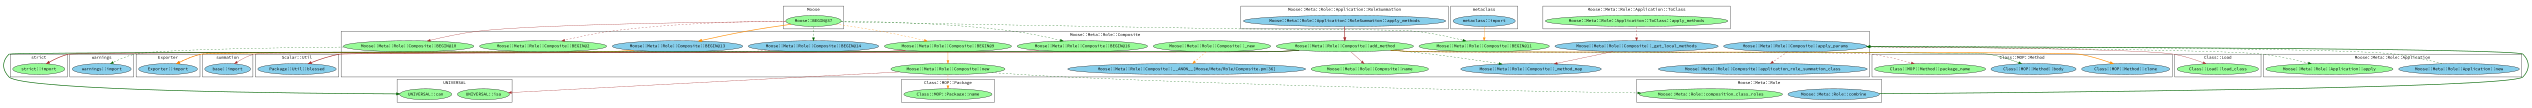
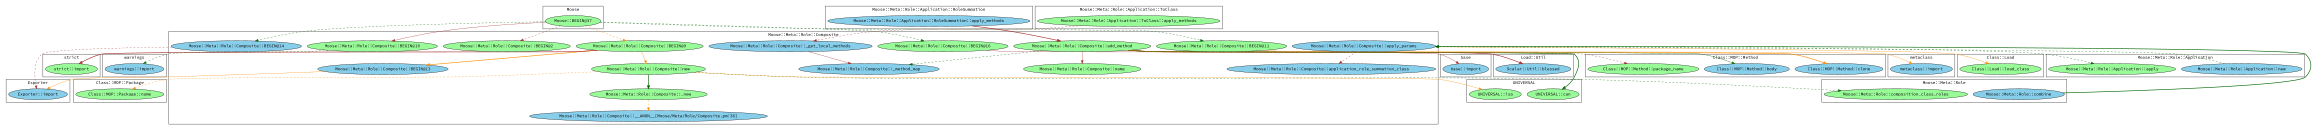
(757, 29) -> (513, 57)
(1484, 33) -> (1588, 52)
(2036, 49) -> (1711, 49)
(406, 52) -> (187, 76)
(228, 58) -> (1466, 58)
(297, 58) -> (1533, 58)
(297, 69) -> (1533, 69)
none -> (648, 80)
(705, 82) -> (1087, 77)
